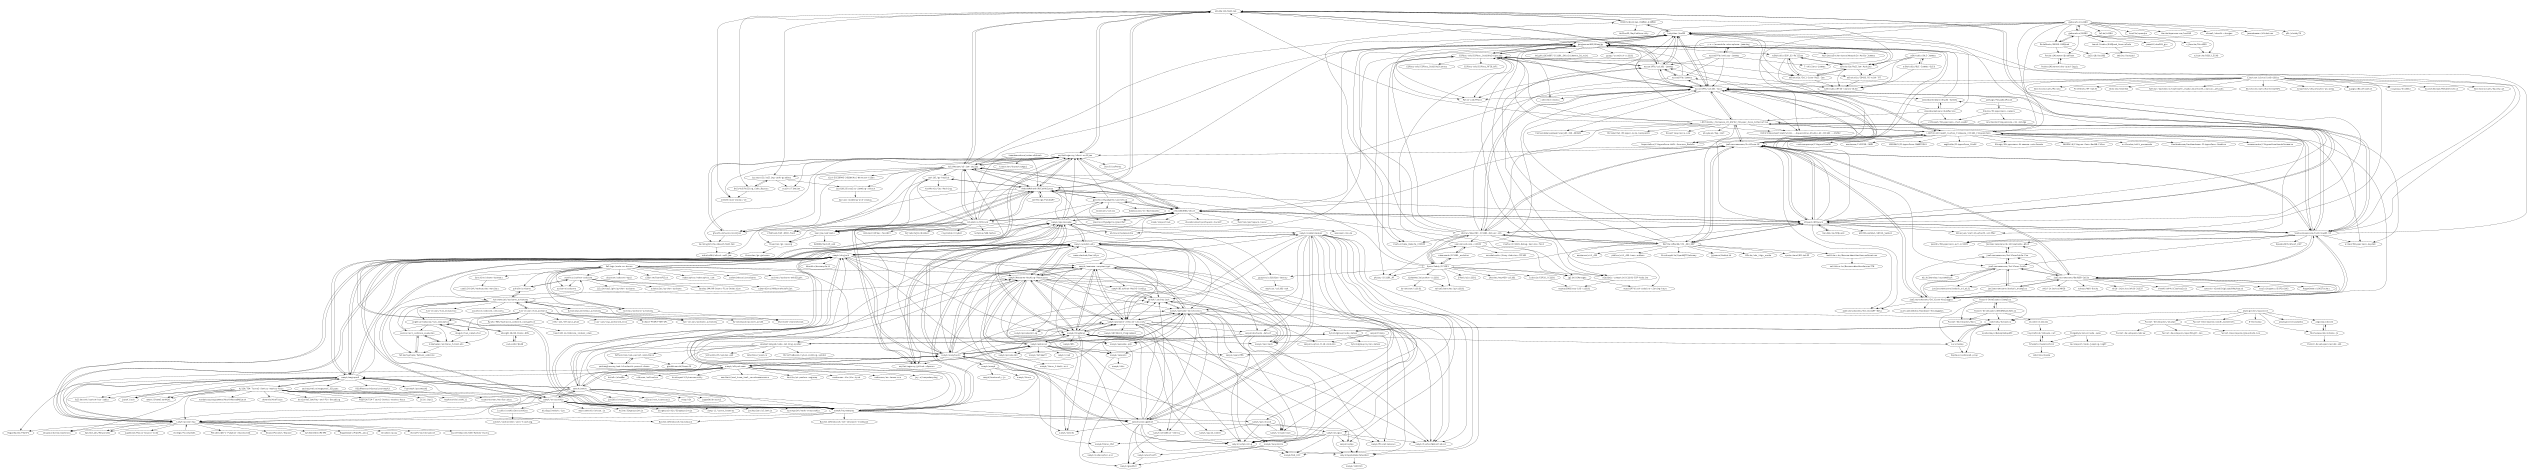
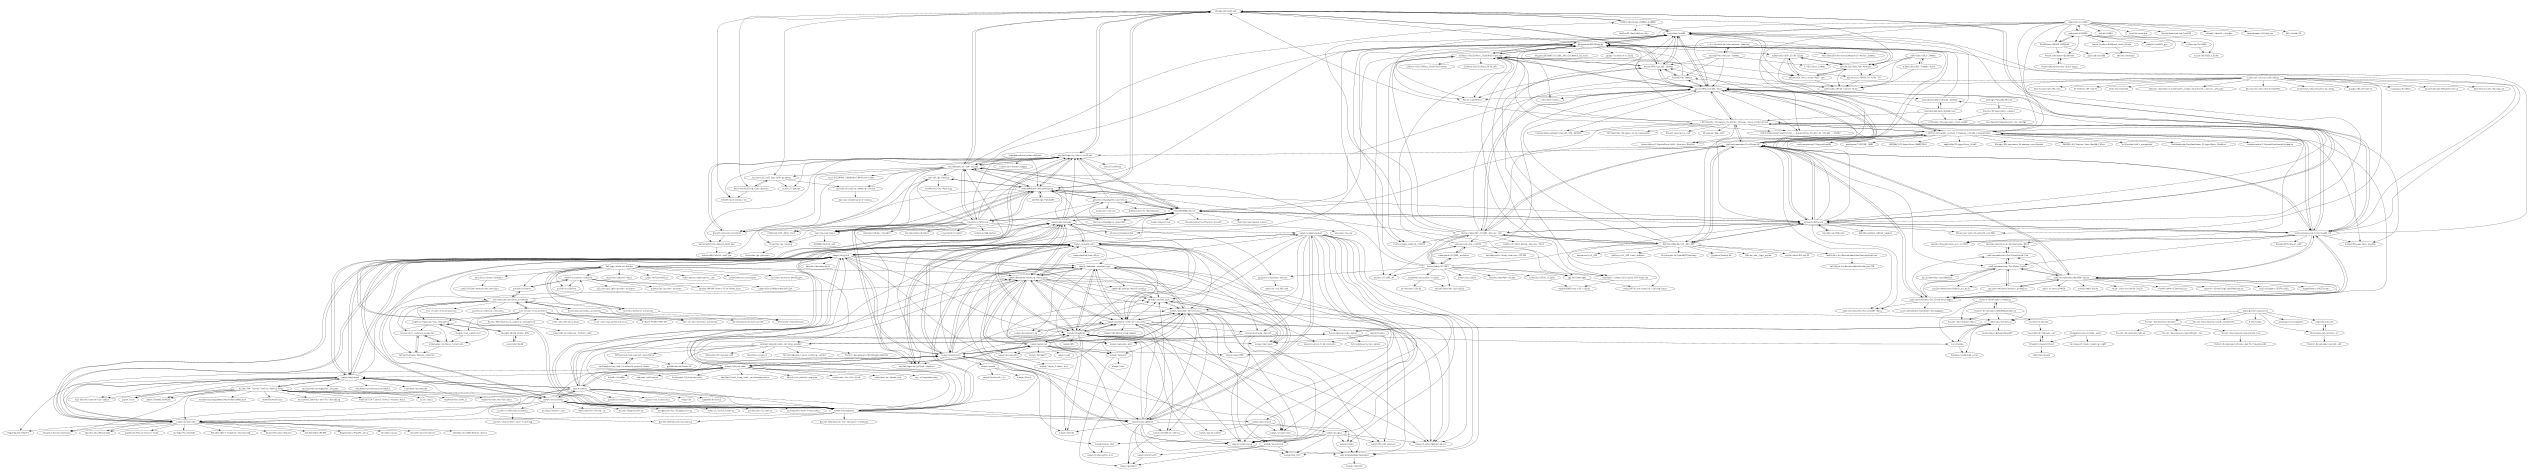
none -> (2240, 344)
none -> (867, 355)
(186, 428) -> (184, 427)
(1273, 428) -> (1270, 427)
(470, 433) -> (470, 433)
